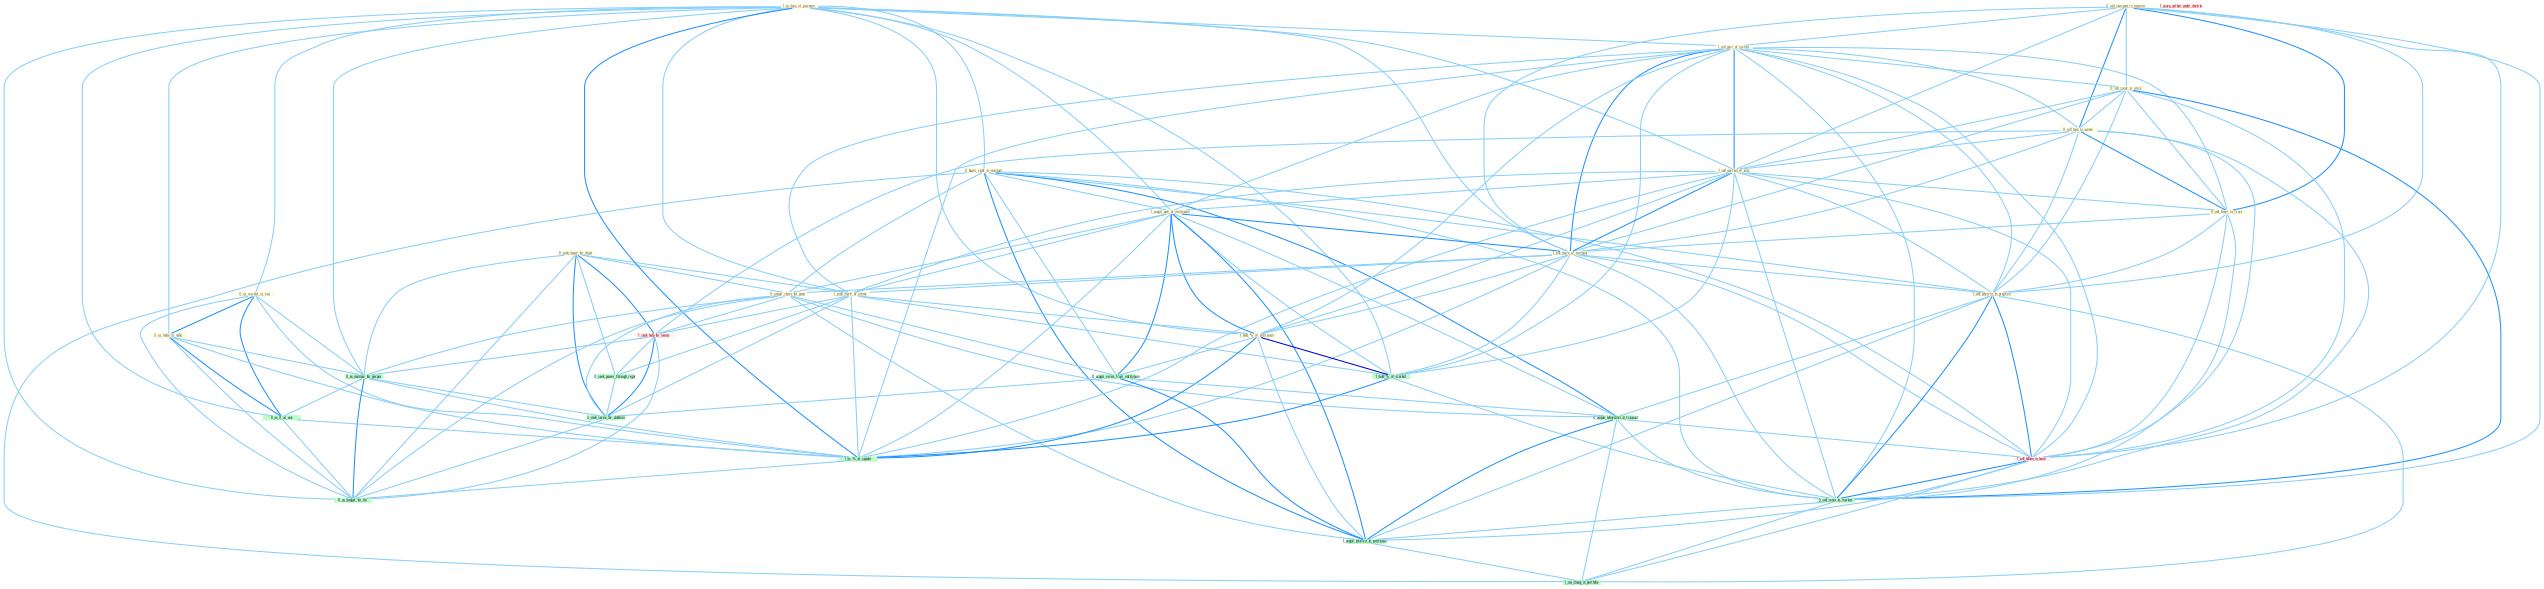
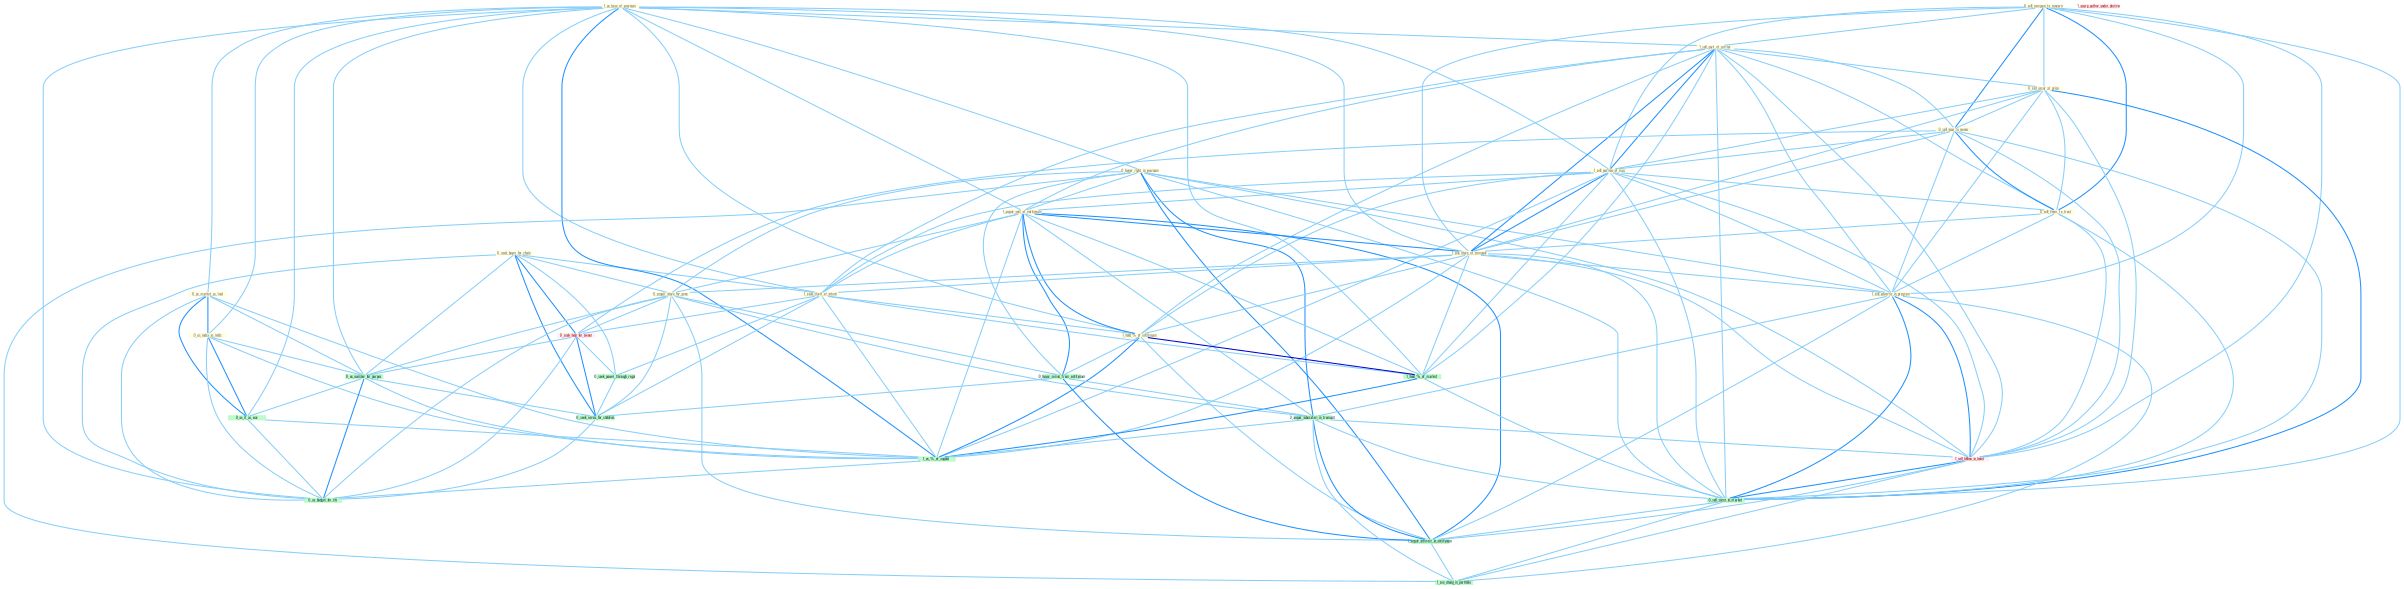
(1186, 113) -> (1134, 438)
(655, 336) -> (576, 336)
(1117, 377) -> (1062, 377)
